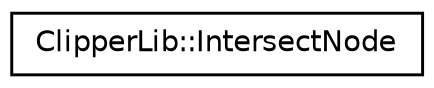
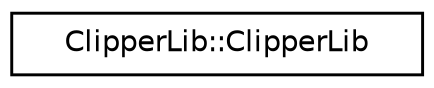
(217, 44) -> (217, 44)
